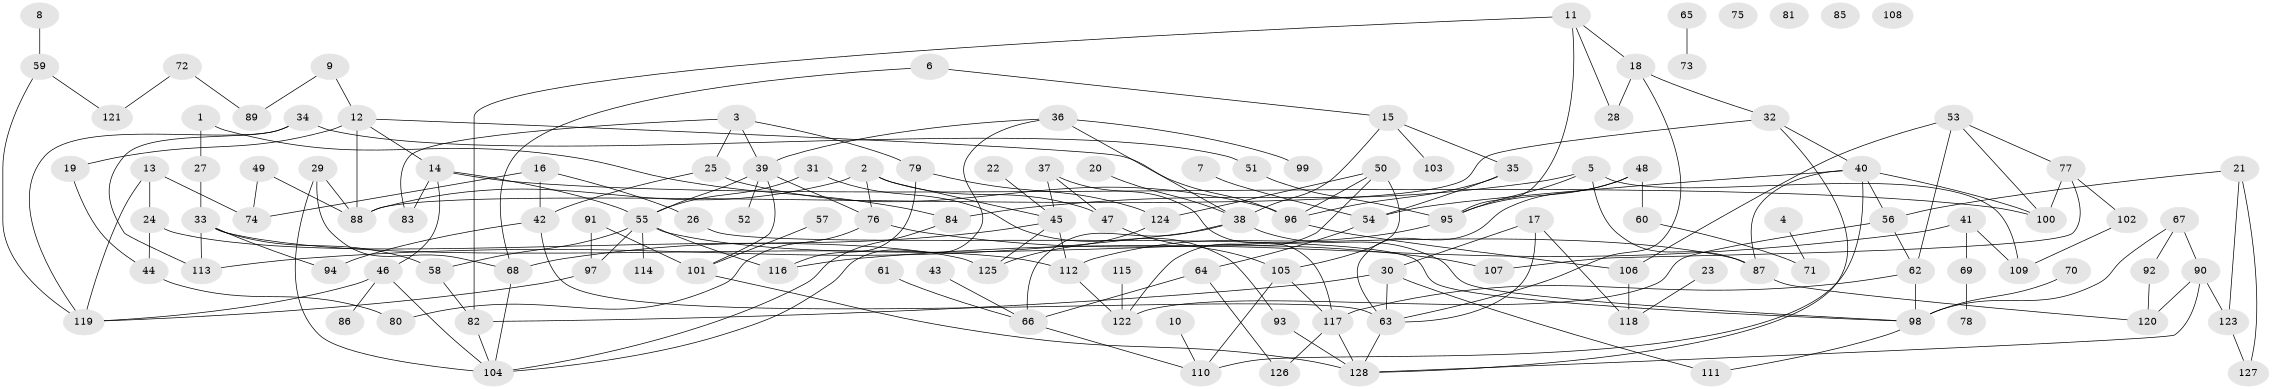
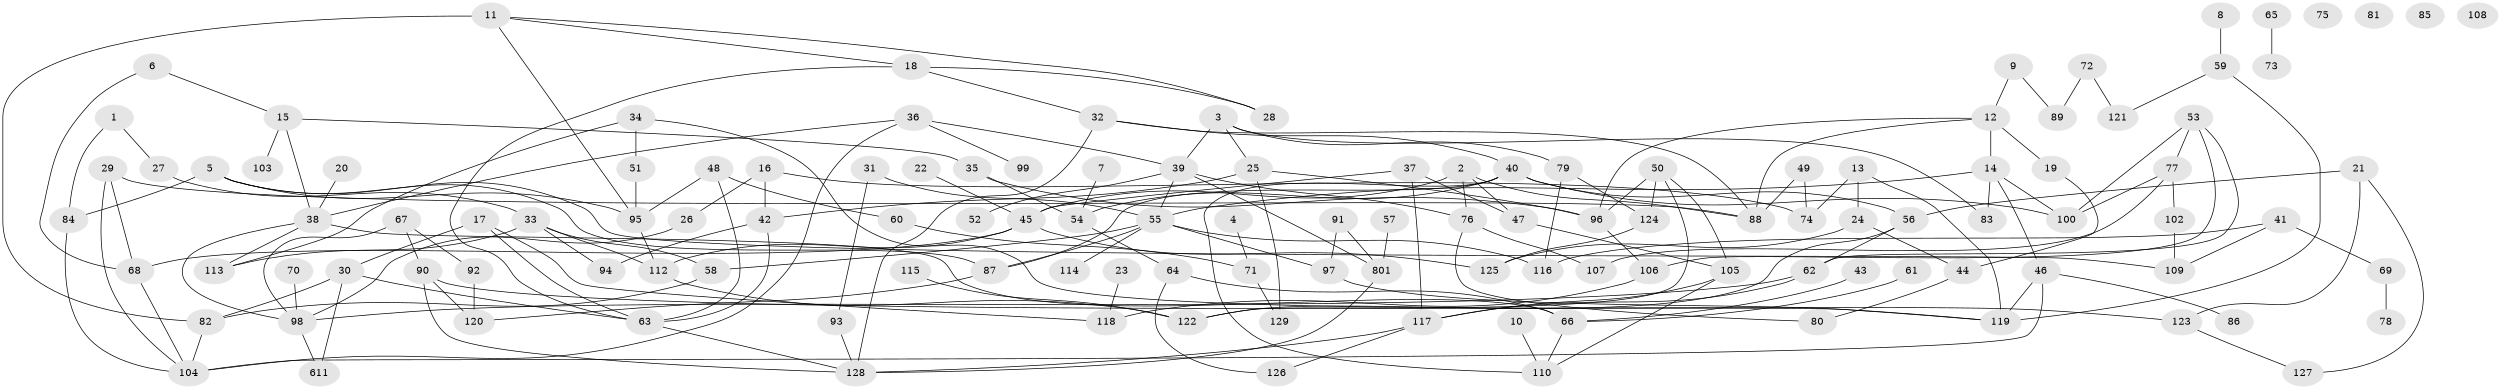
(697, 271) -> (1382, 271)
none -> (1280, 322)
(1711, 373) -> (319, 373)
